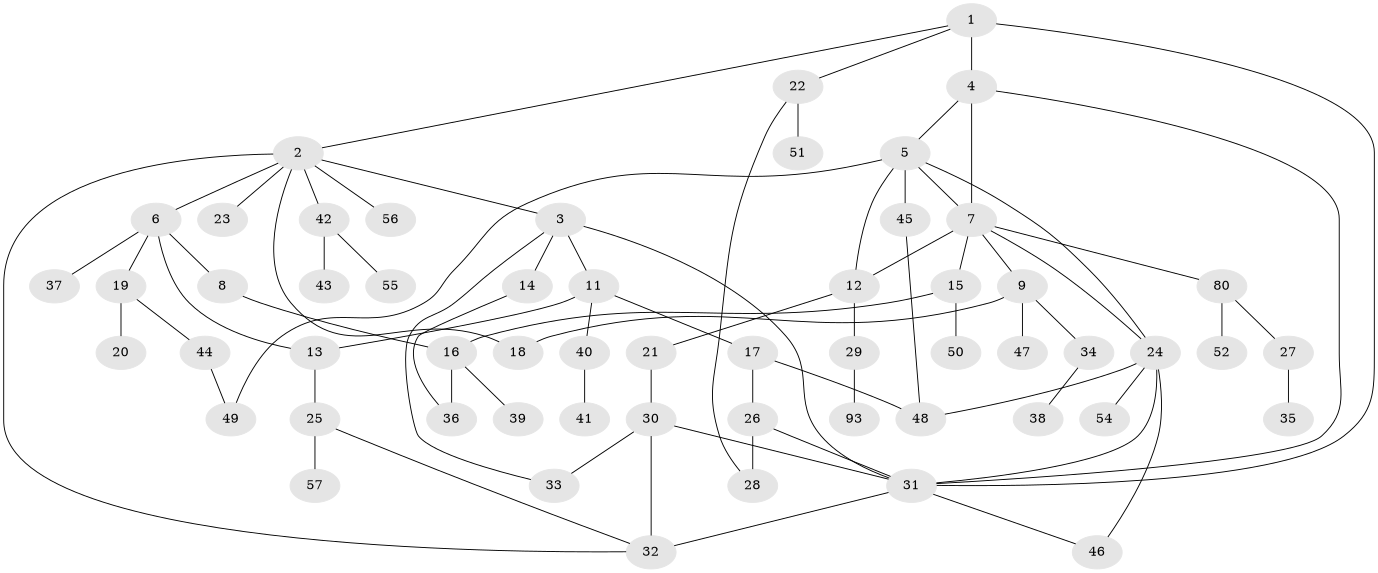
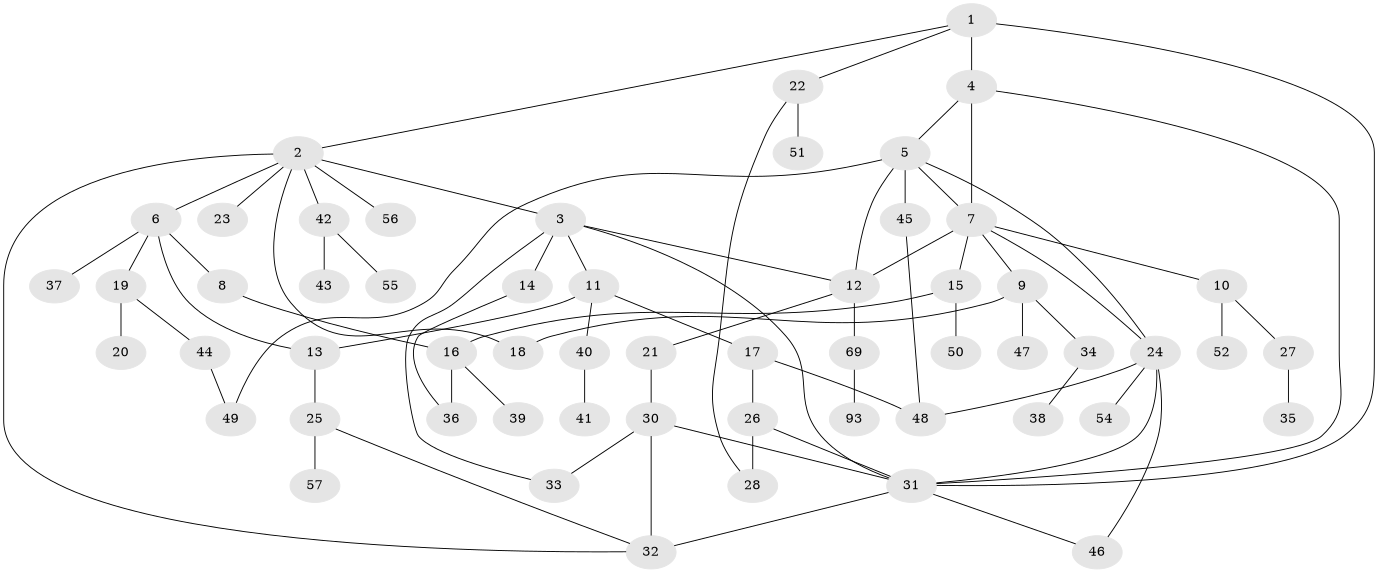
none -> (707, 253)
(1222, 286) -> (1222, 286)
(854, 353) -> (854, 353)
